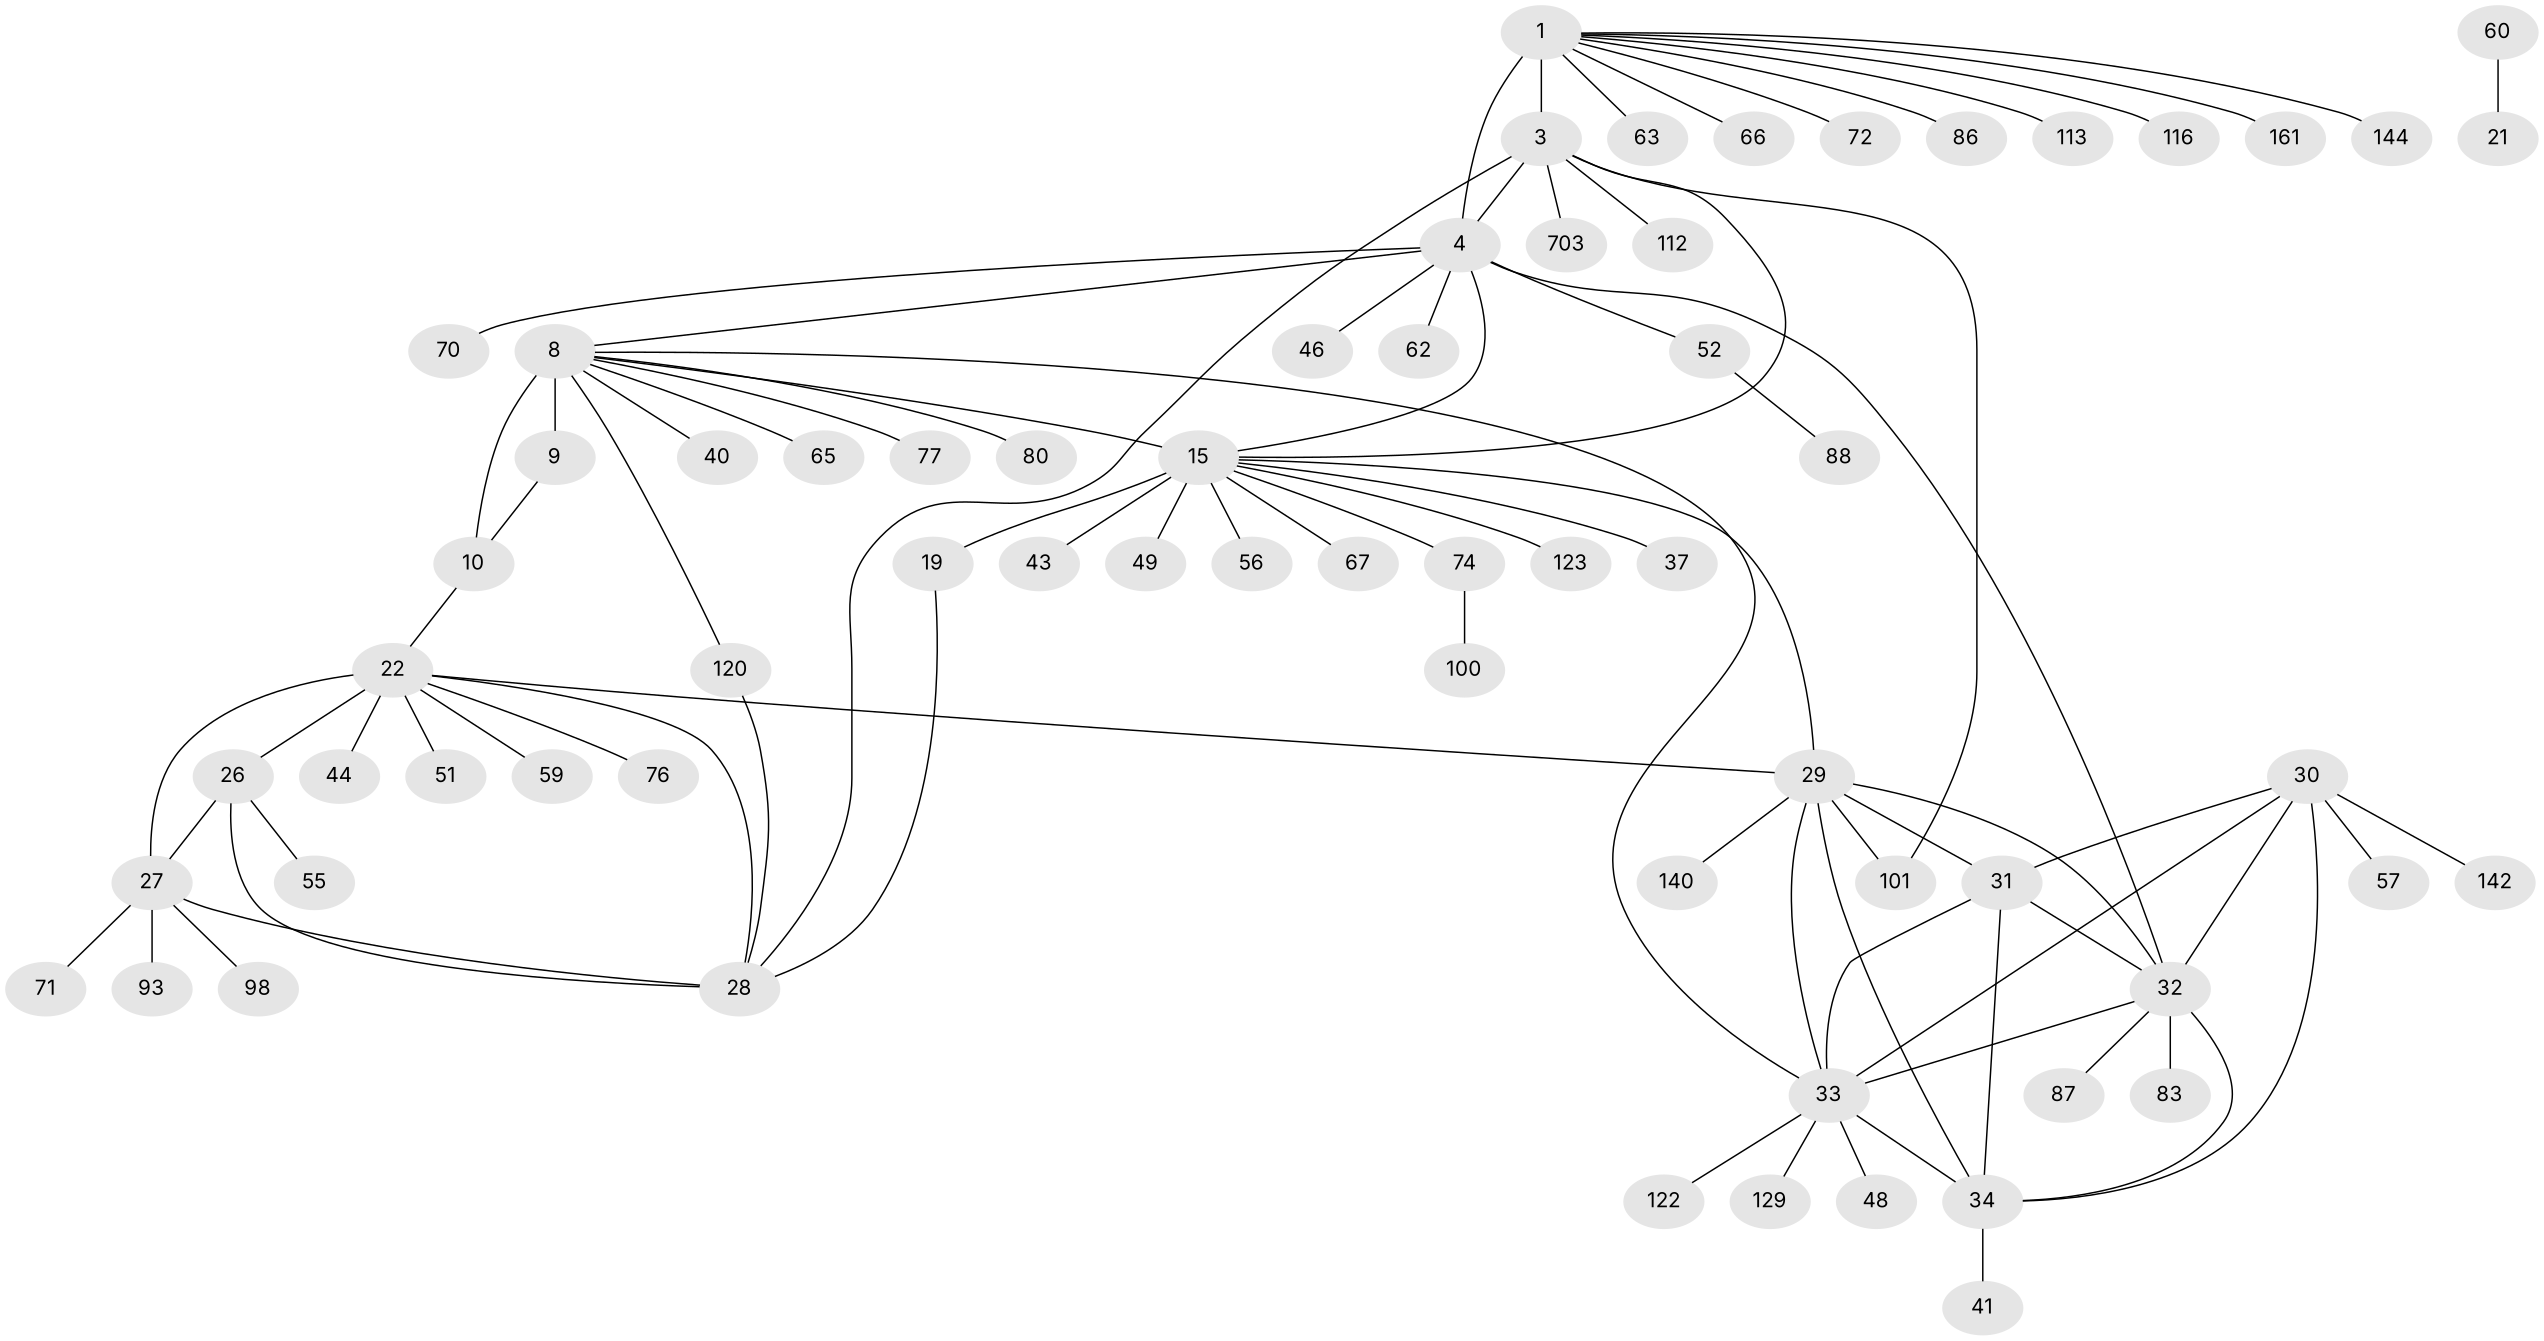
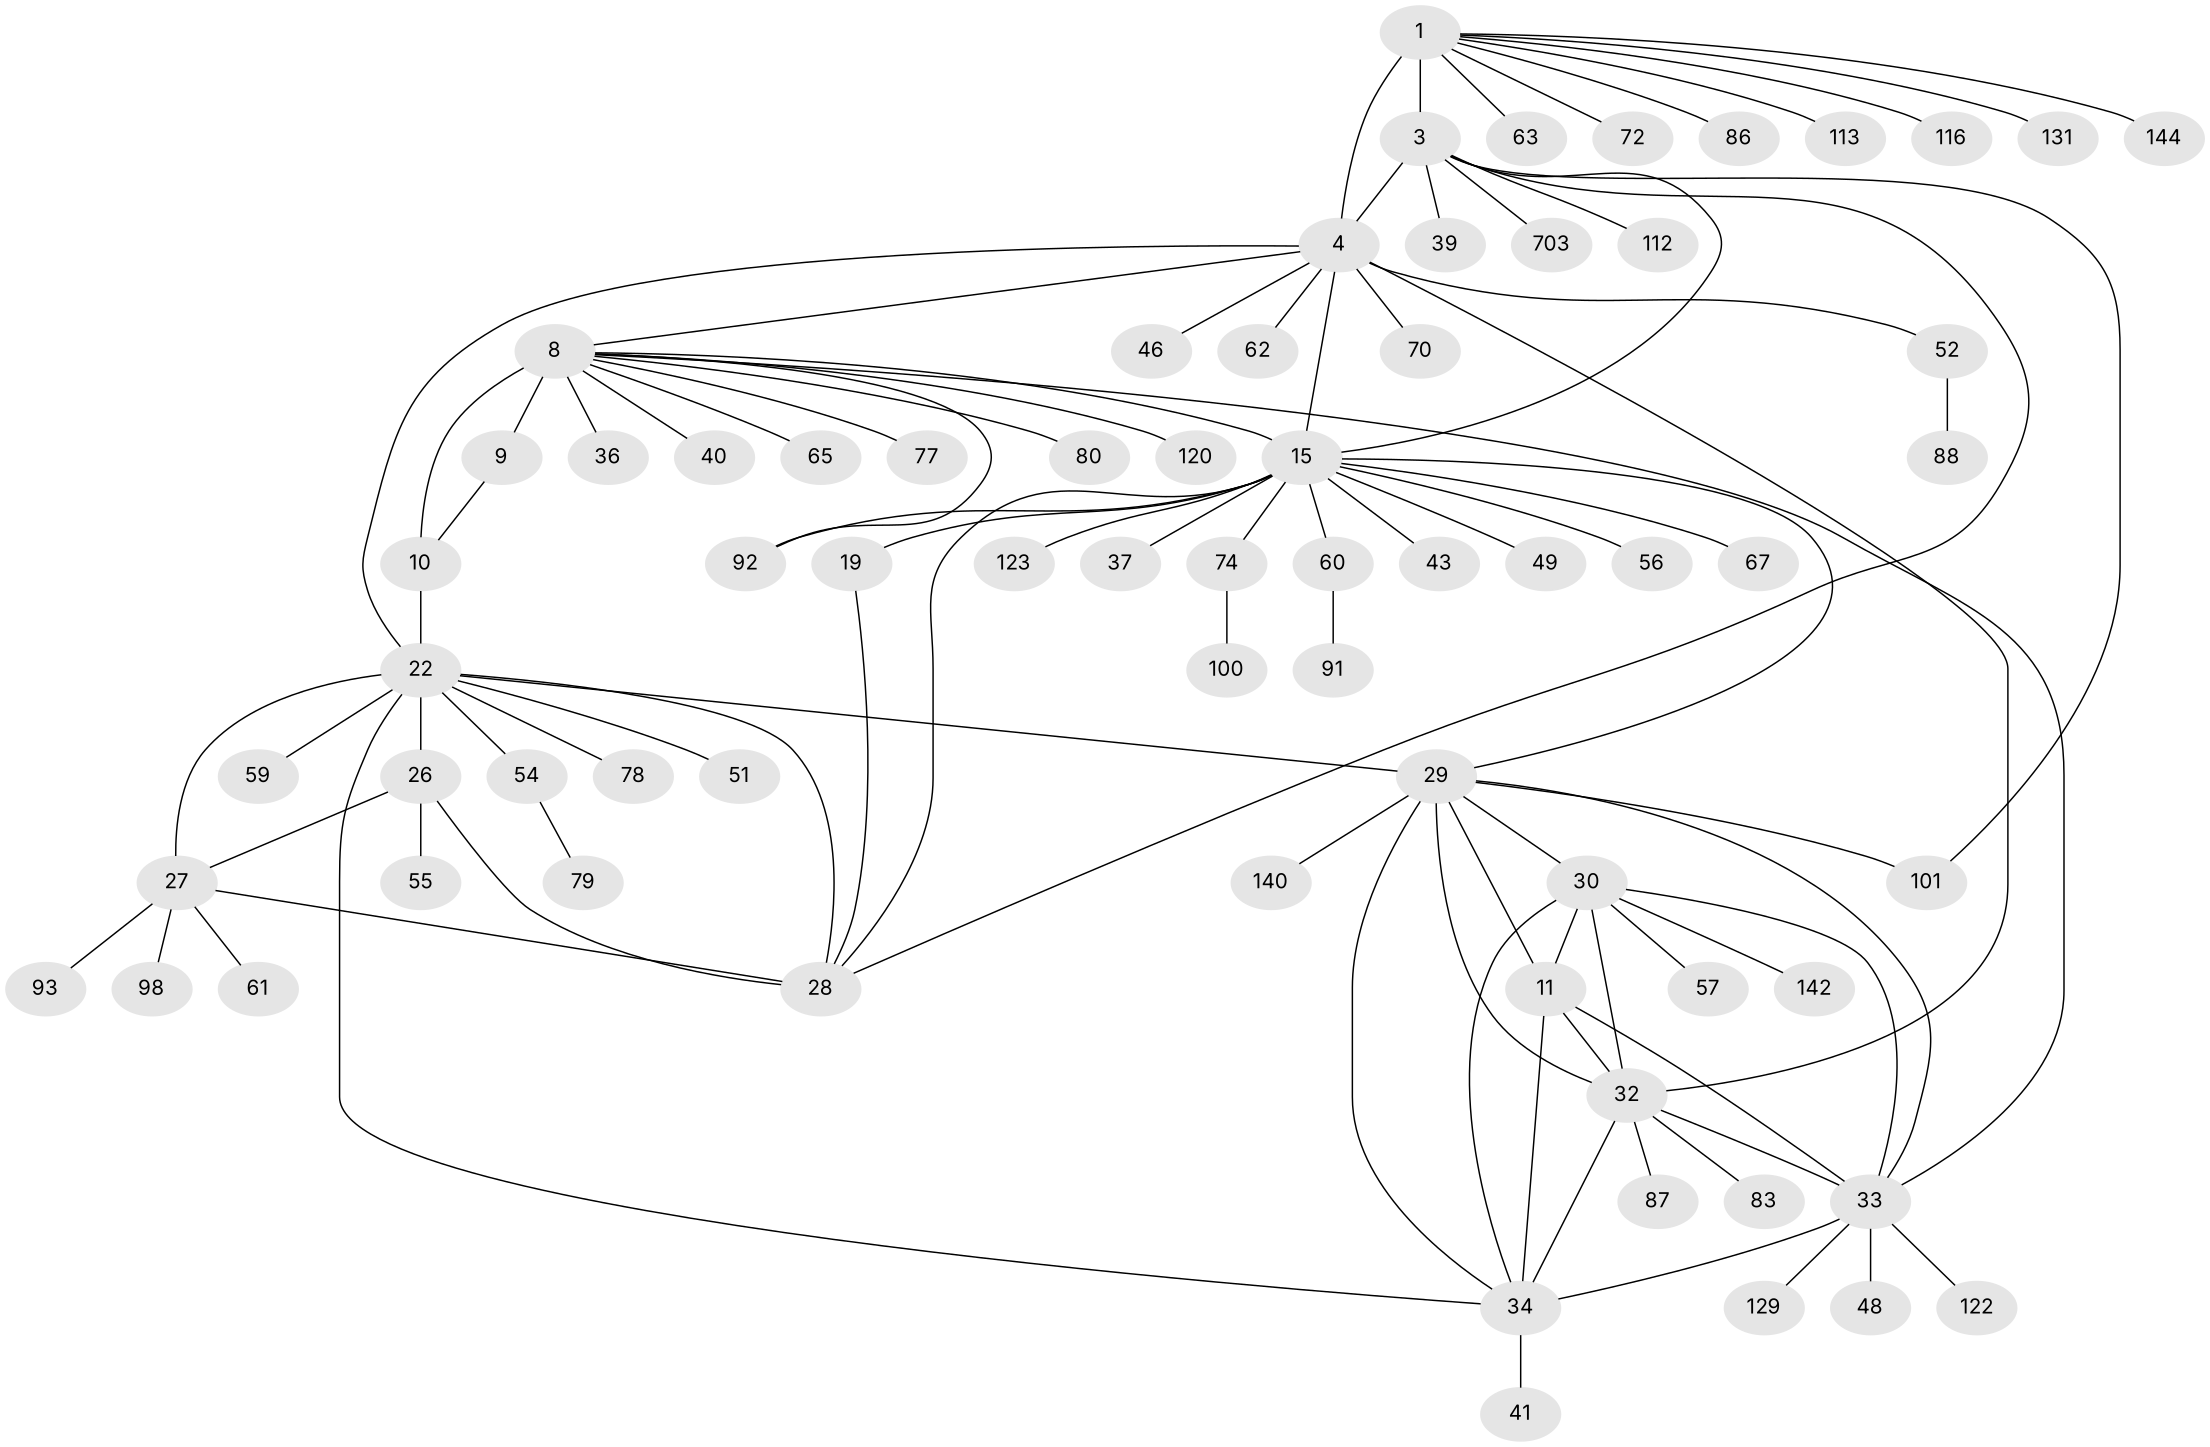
(1754, 139) -> none
(2285, 139) -> (2058, 139)
(2498, 139) -> (1333, 670)
none -> (1445, 245)
none -> (707, 274)
none -> (608, 458)
none -> (1318, 511)
none -> (746, 564)
(340, 777) -> (527, 777)
(658, 777) -> (633, 777)
(769, 828) -> (931, 597)
none -> (1512, 830)
none -> (583, 883)
(2002, 883) -> (1546, 989)
(46, 989) -> (258, 989)
none -> (690, 1217)
